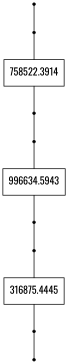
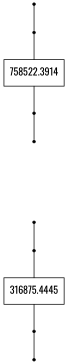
(34, 182) -> none
